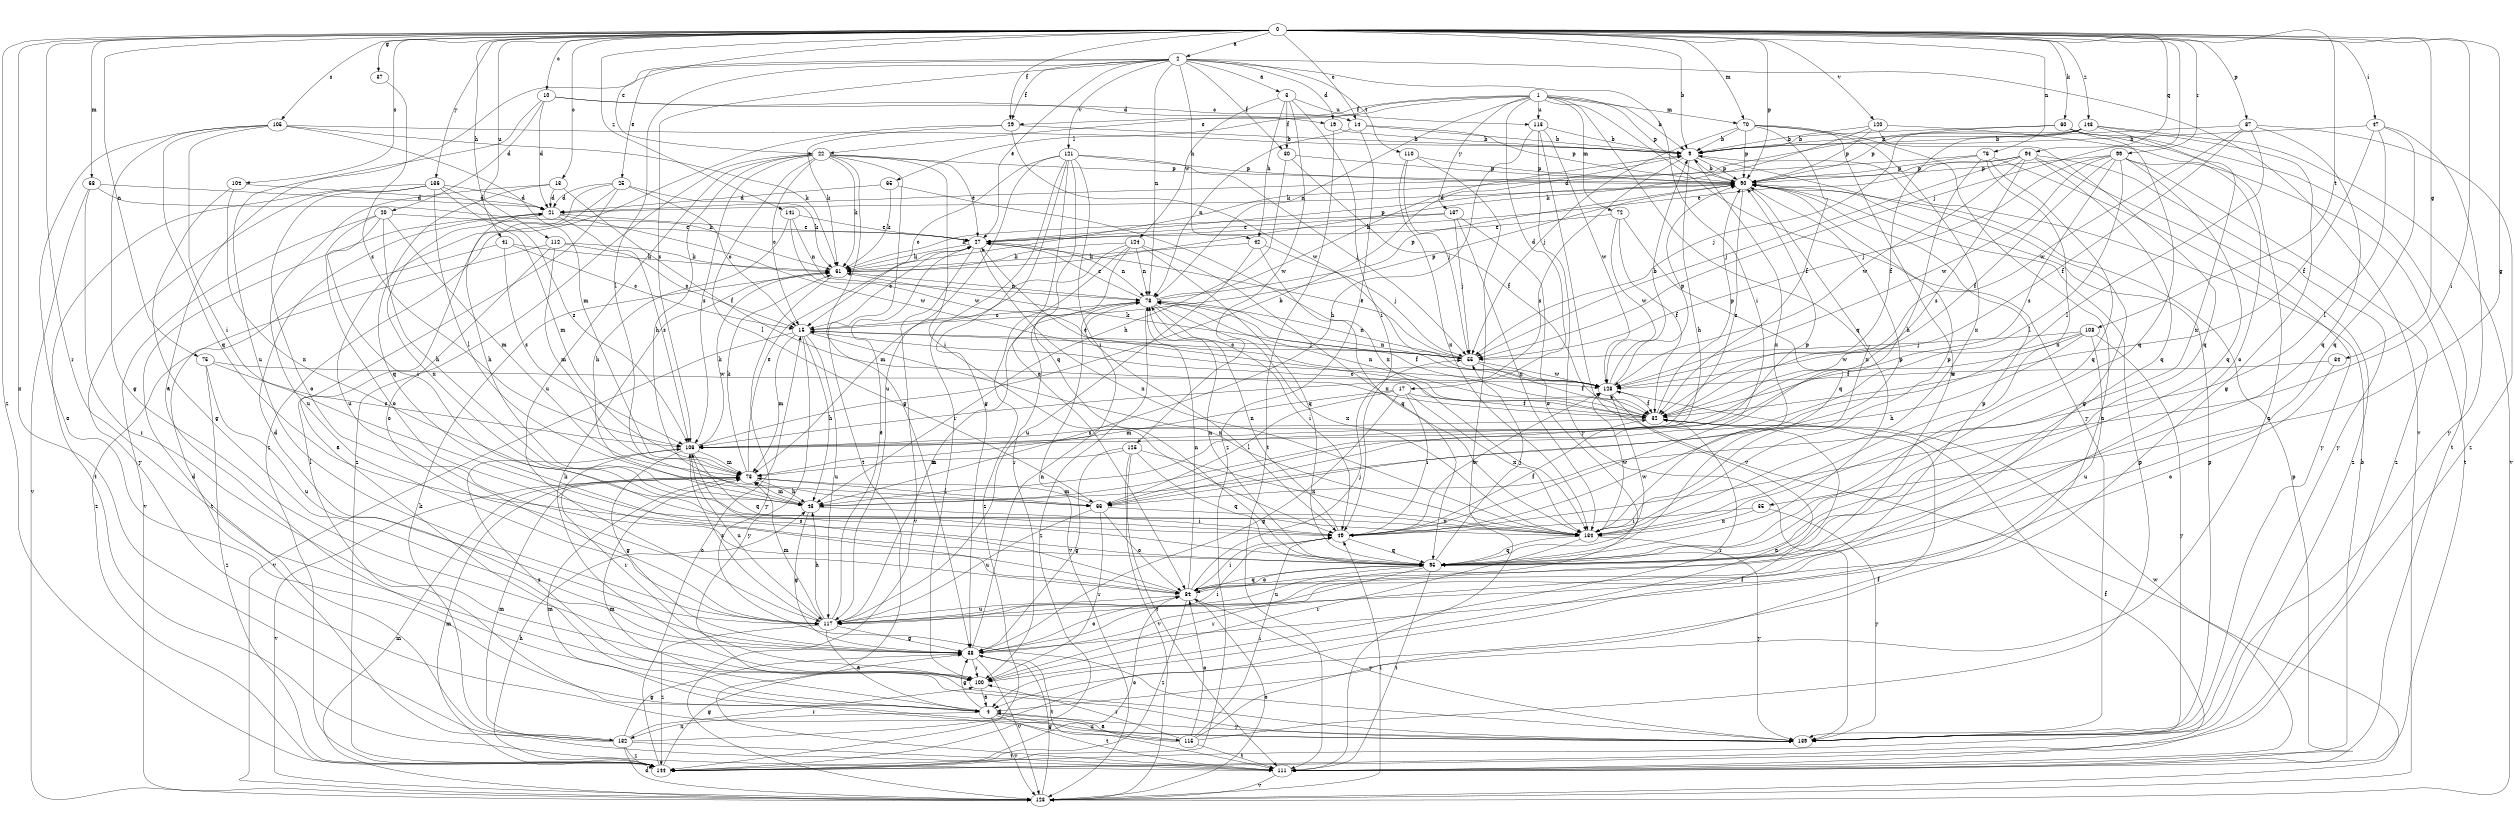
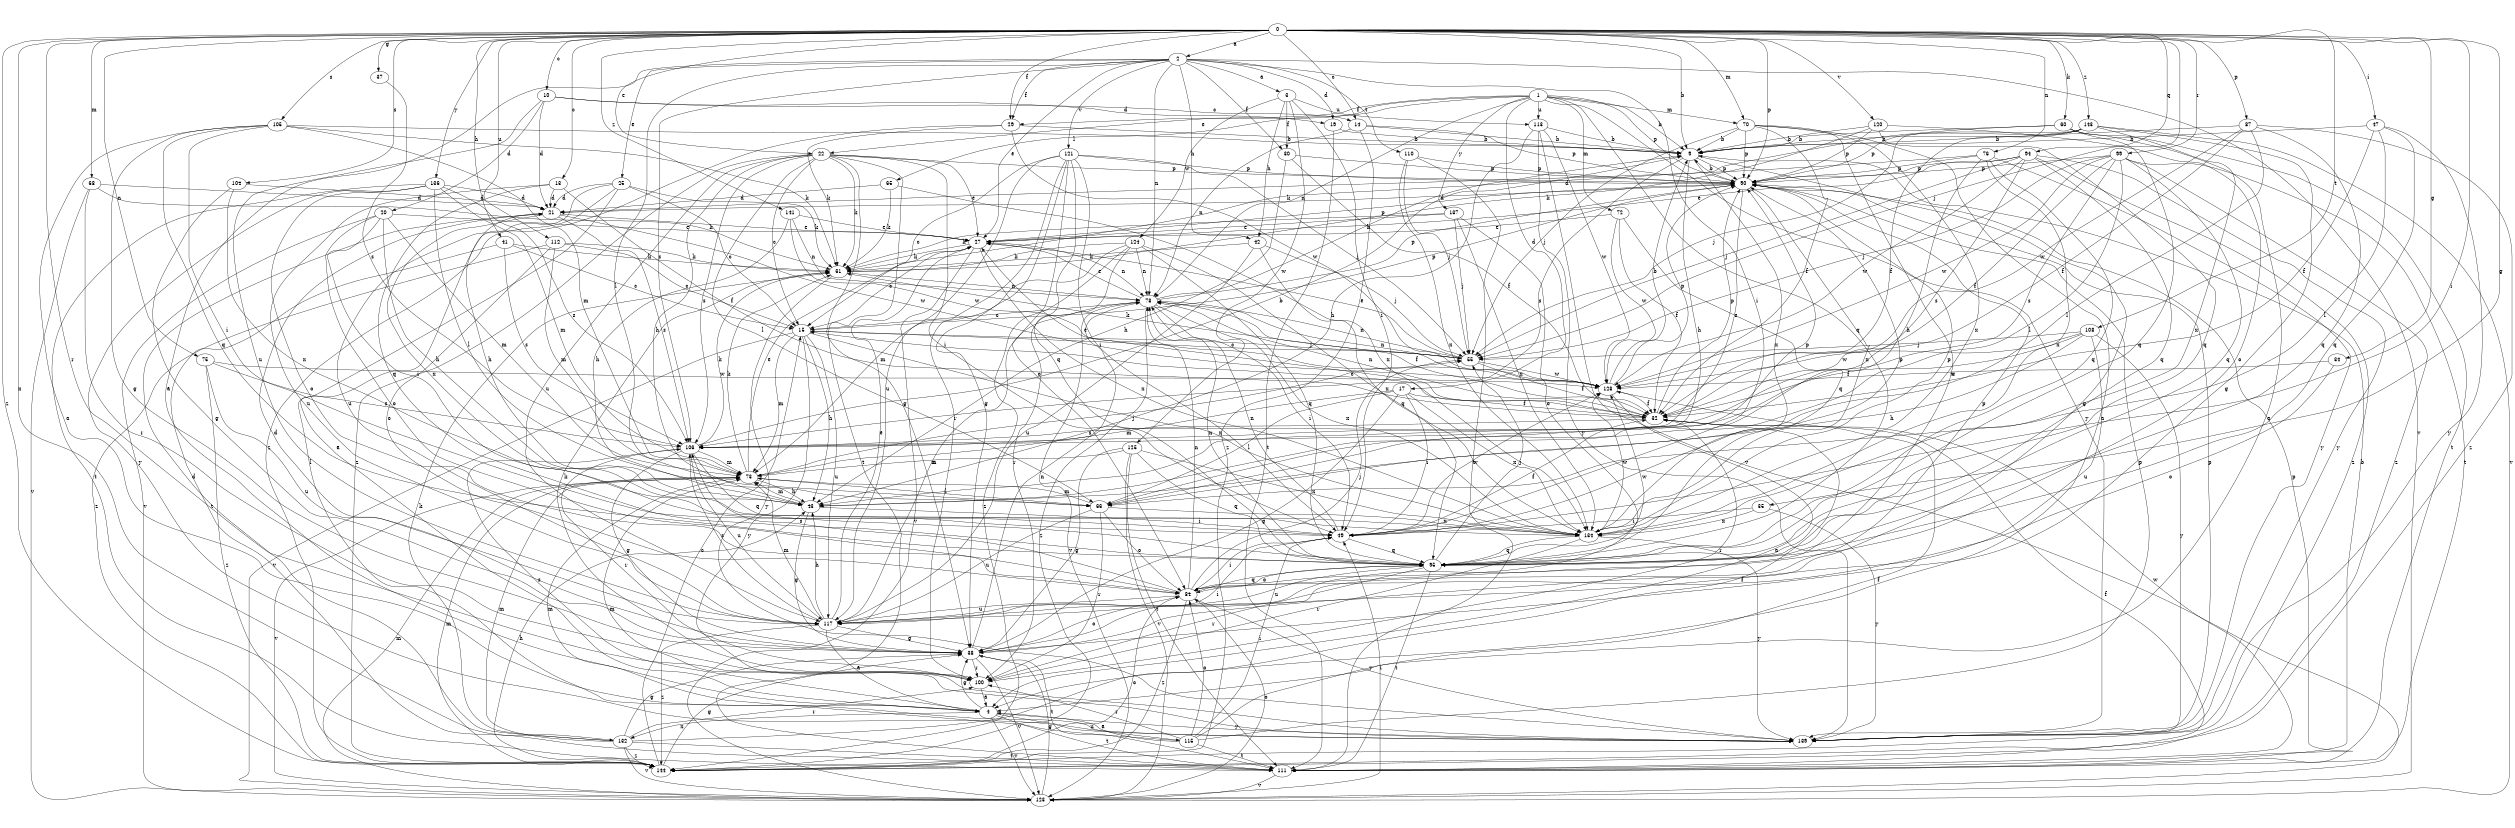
none -> (1090, 417)
(647, 771) -> (647, 771)
